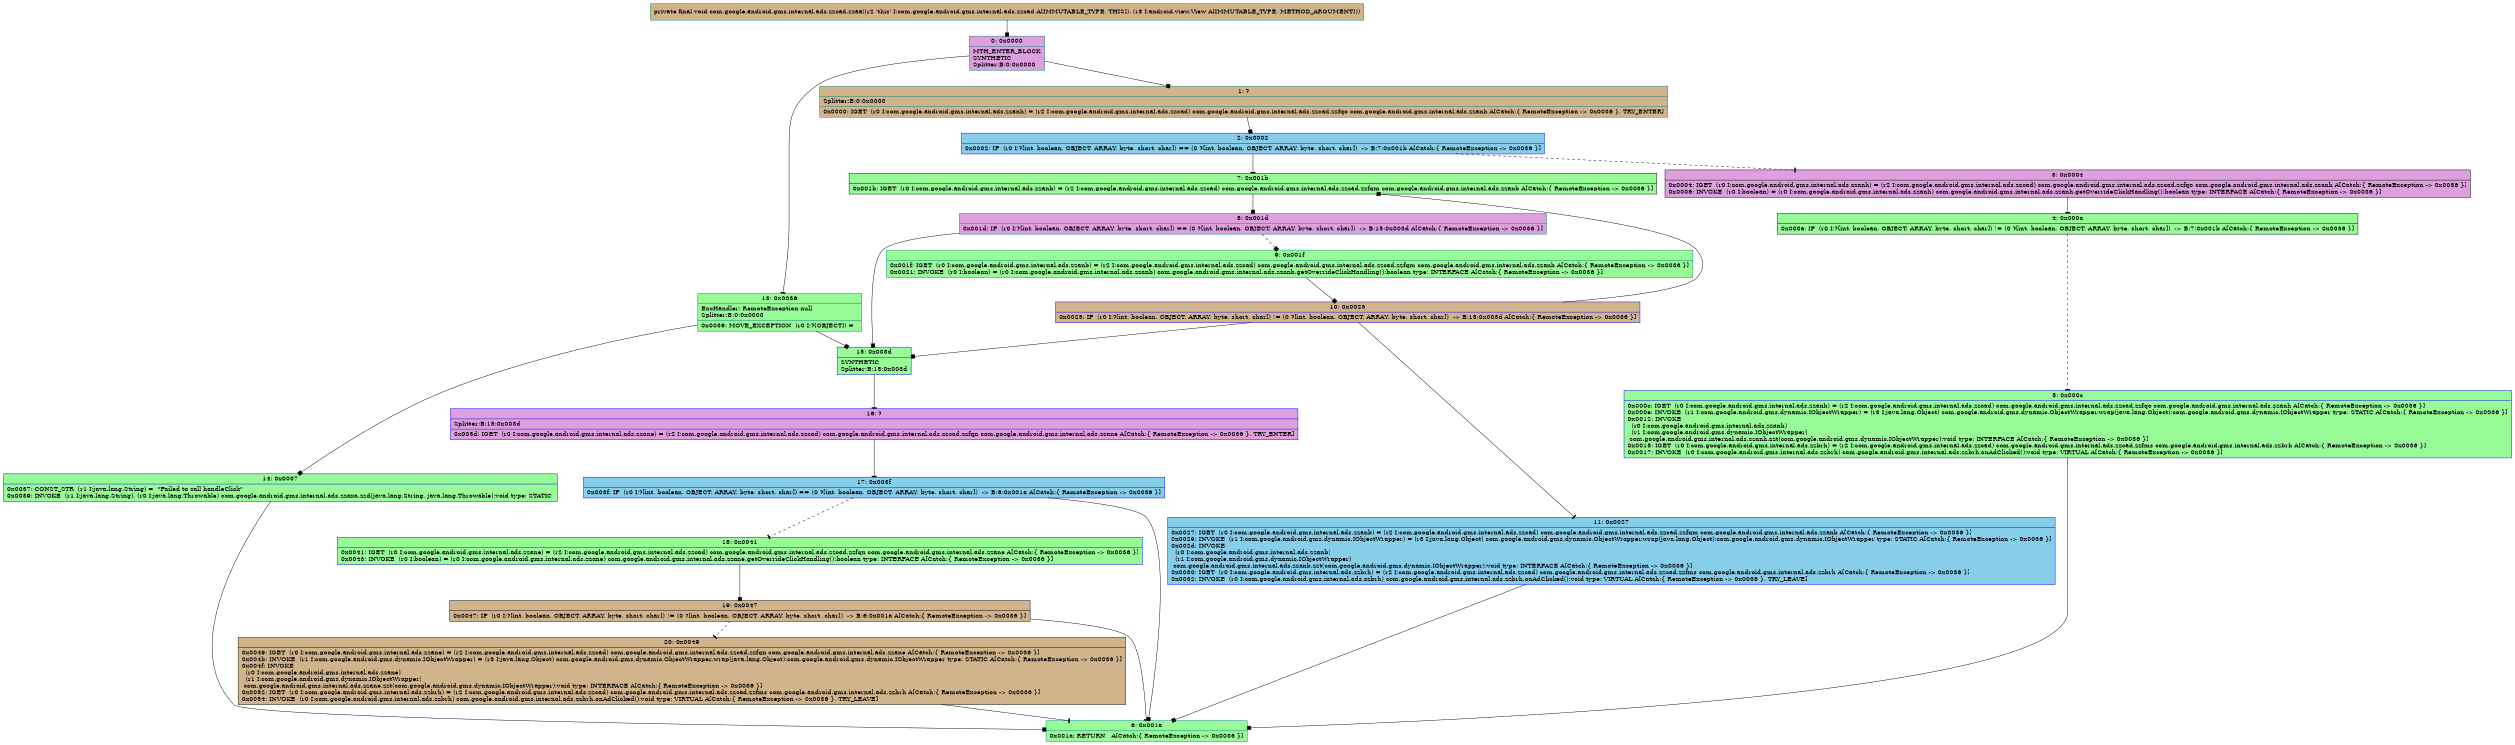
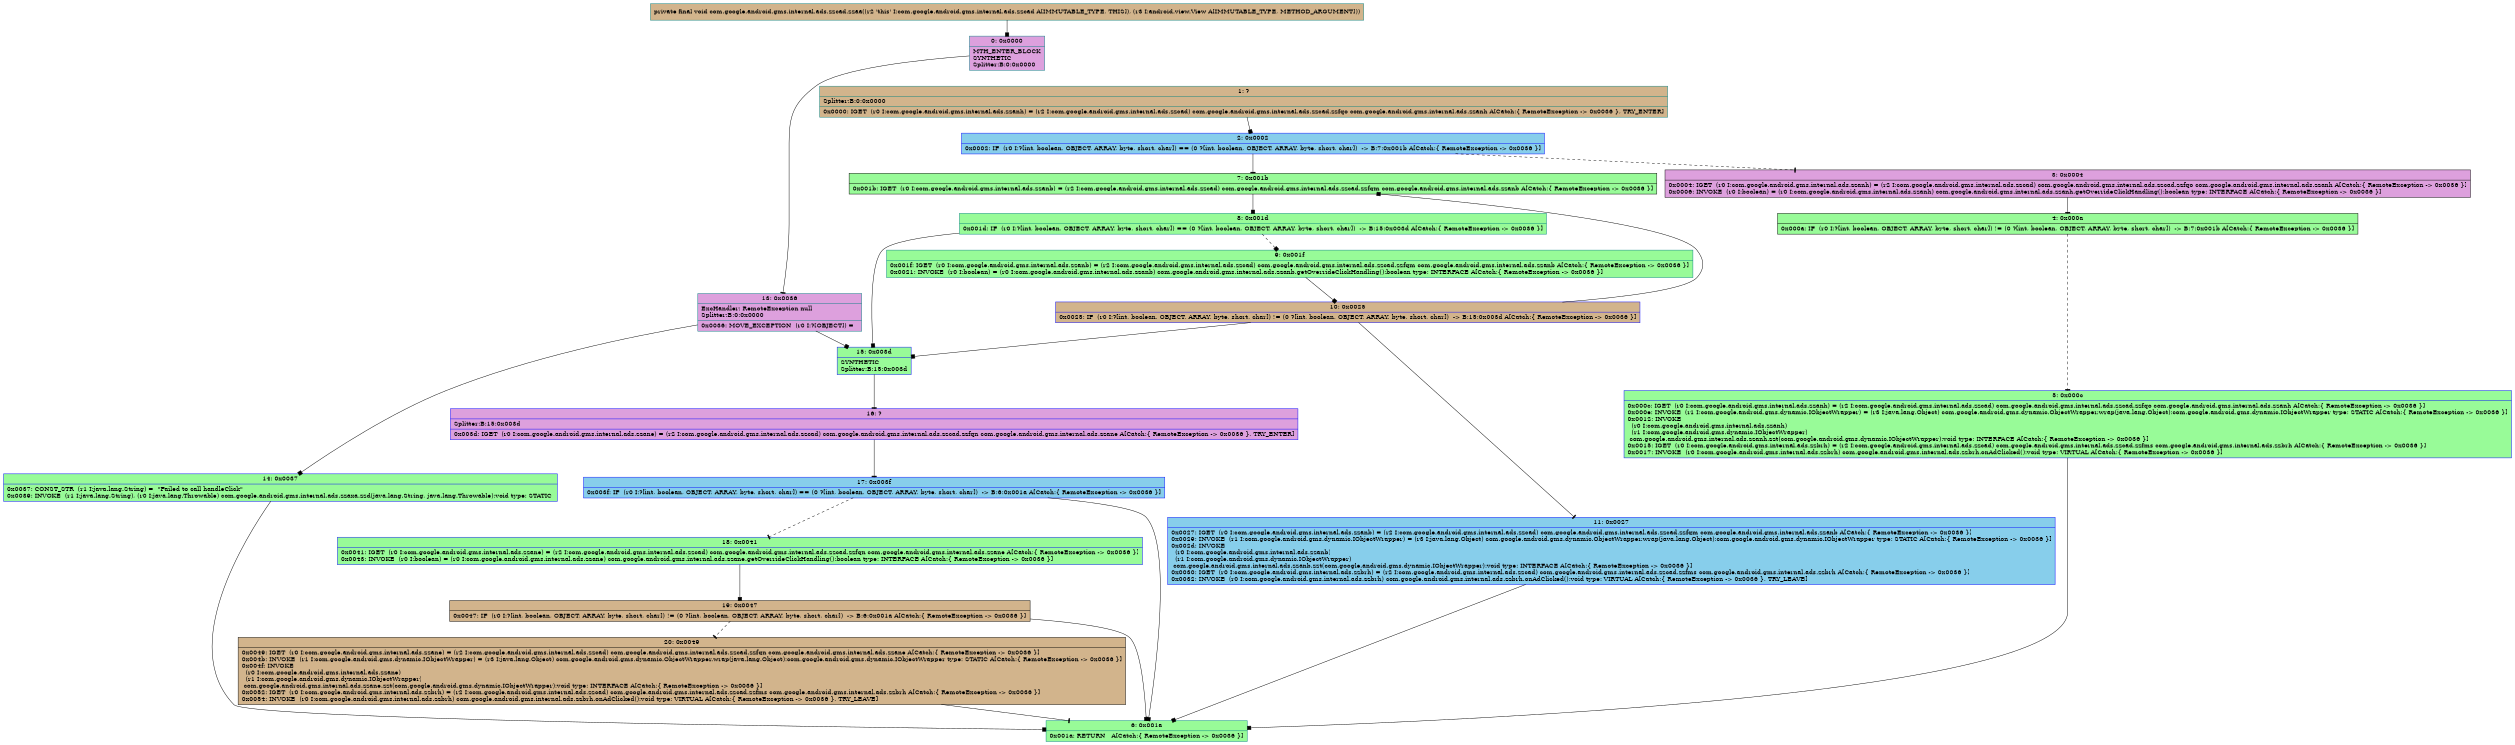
(1105, 73) -> none
(1253, 224) -> (1253, 224)
(780, 312) -> (780, 312)
(1122, 633) -> (1122, 633)
